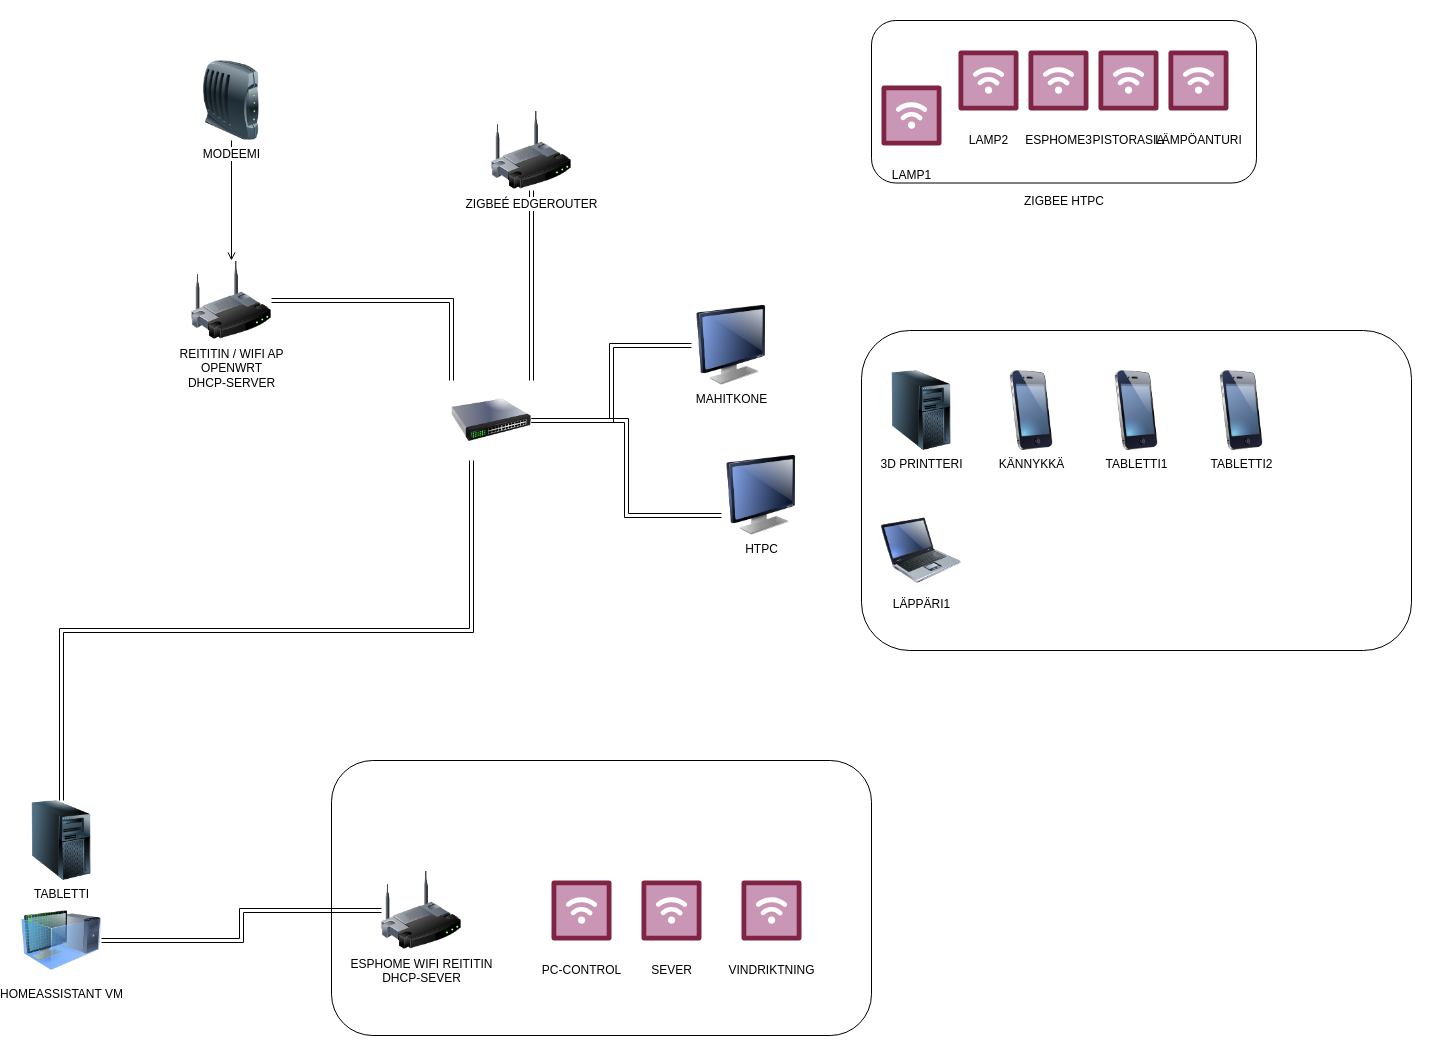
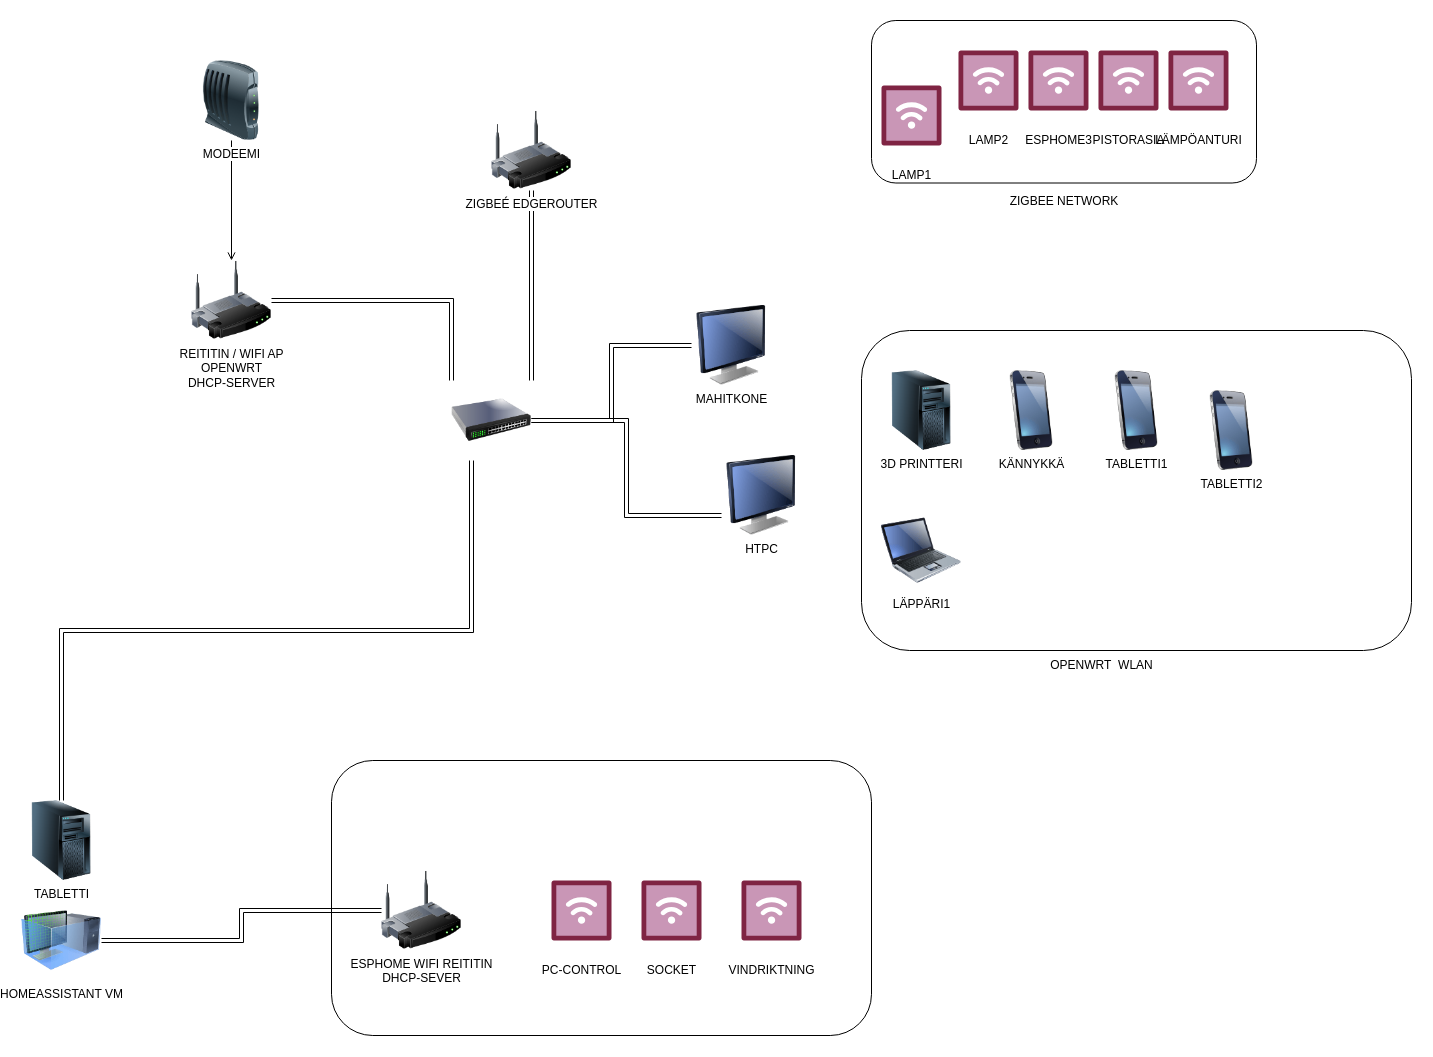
(1065, 202) -> (1065, 202)
(1242, 411) -> (1232, 431)
none -> (1102, 666)
(672, 971) -> (672, 971)
